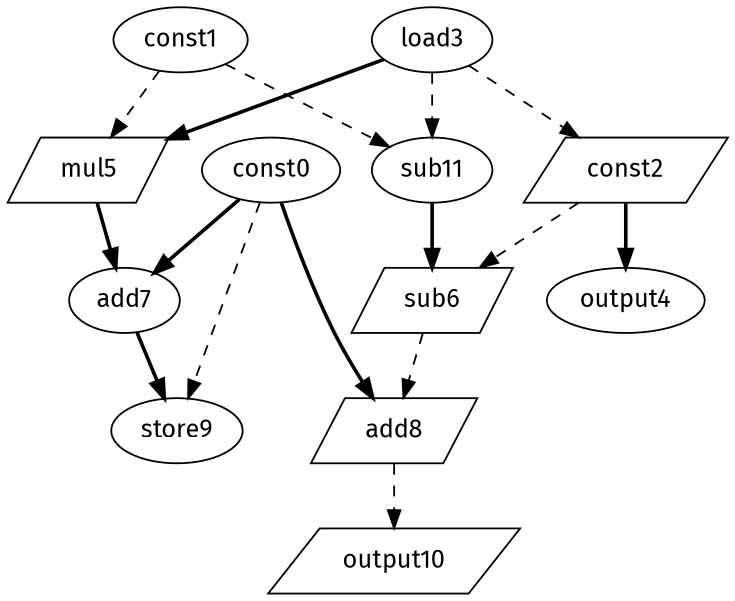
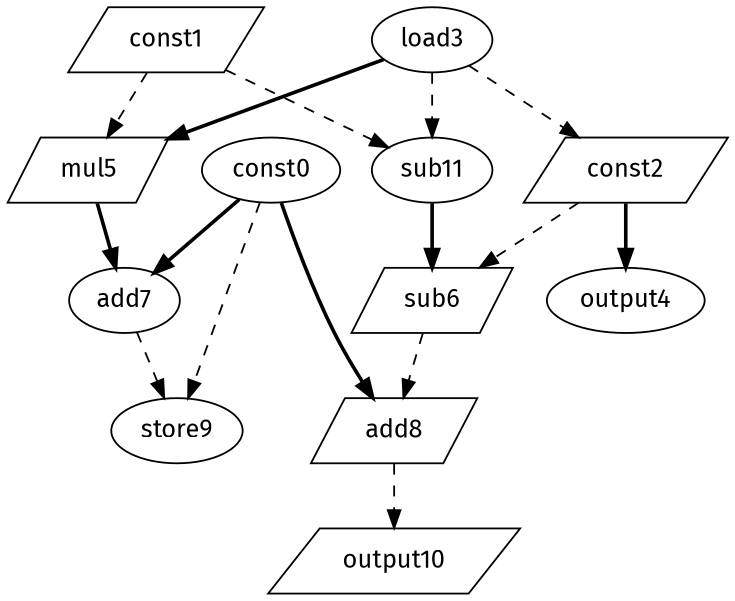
(181, 40) -> (166, 40)
(147, 357) -> (147, 357)
